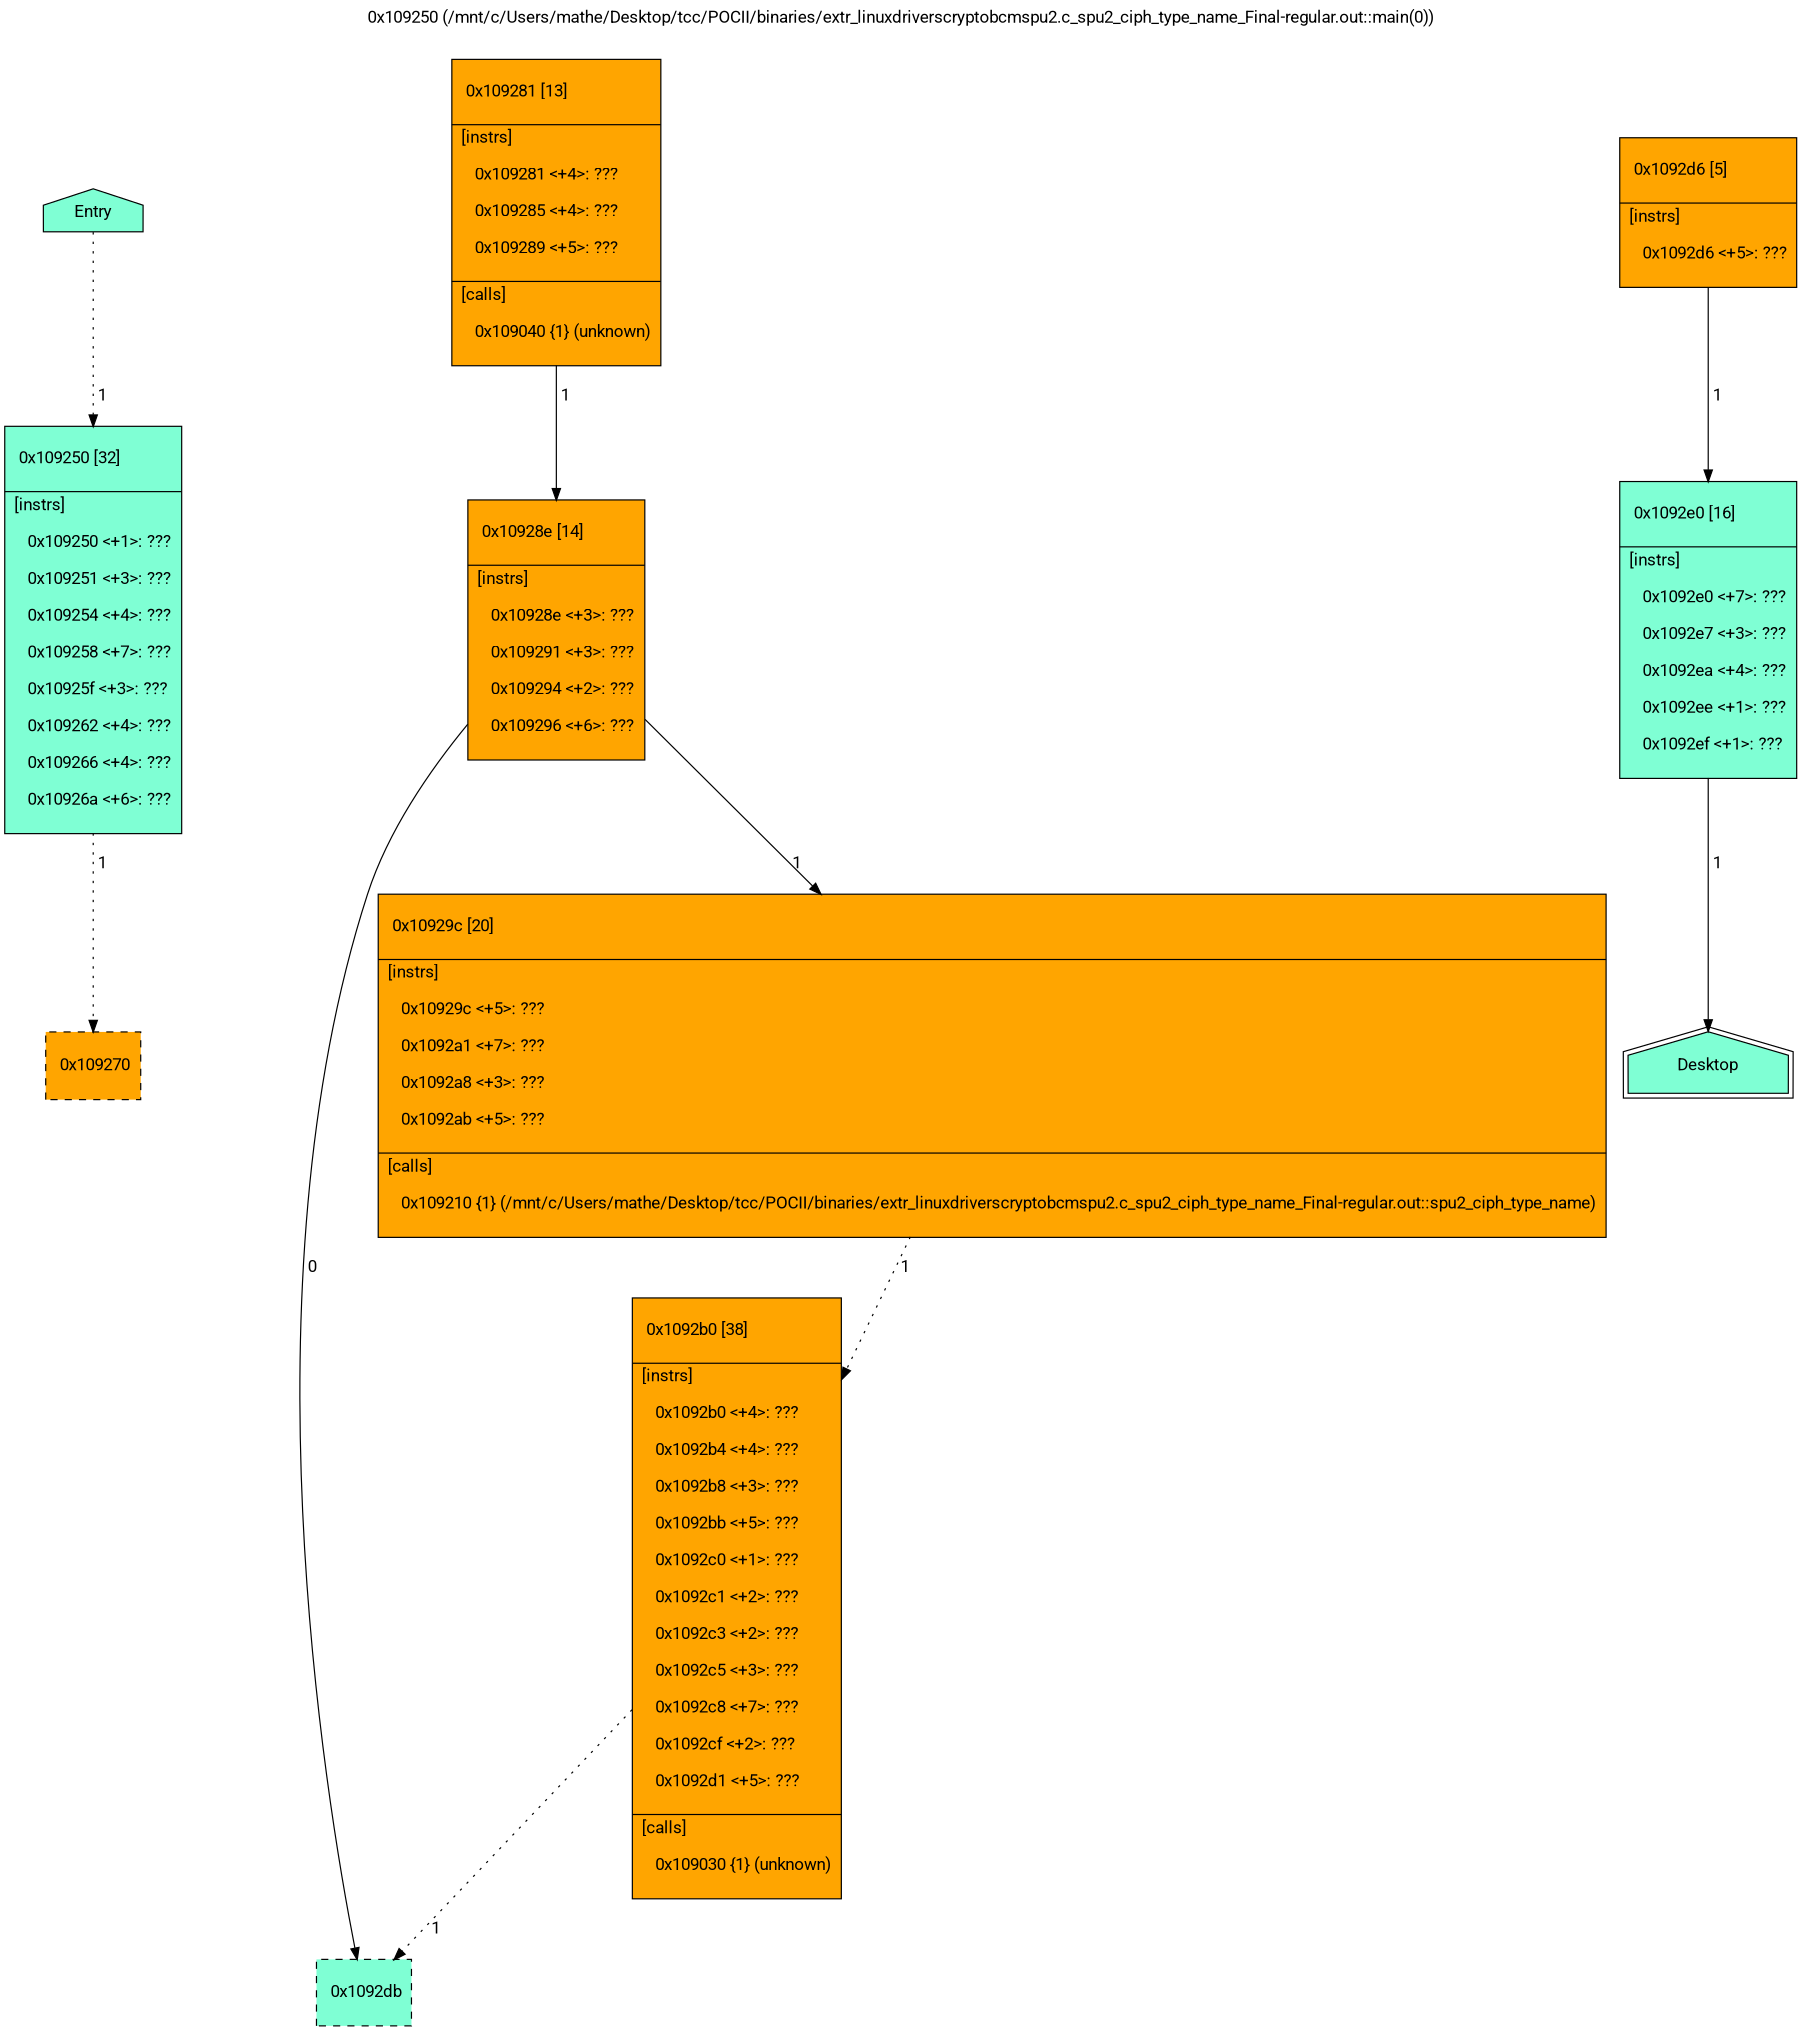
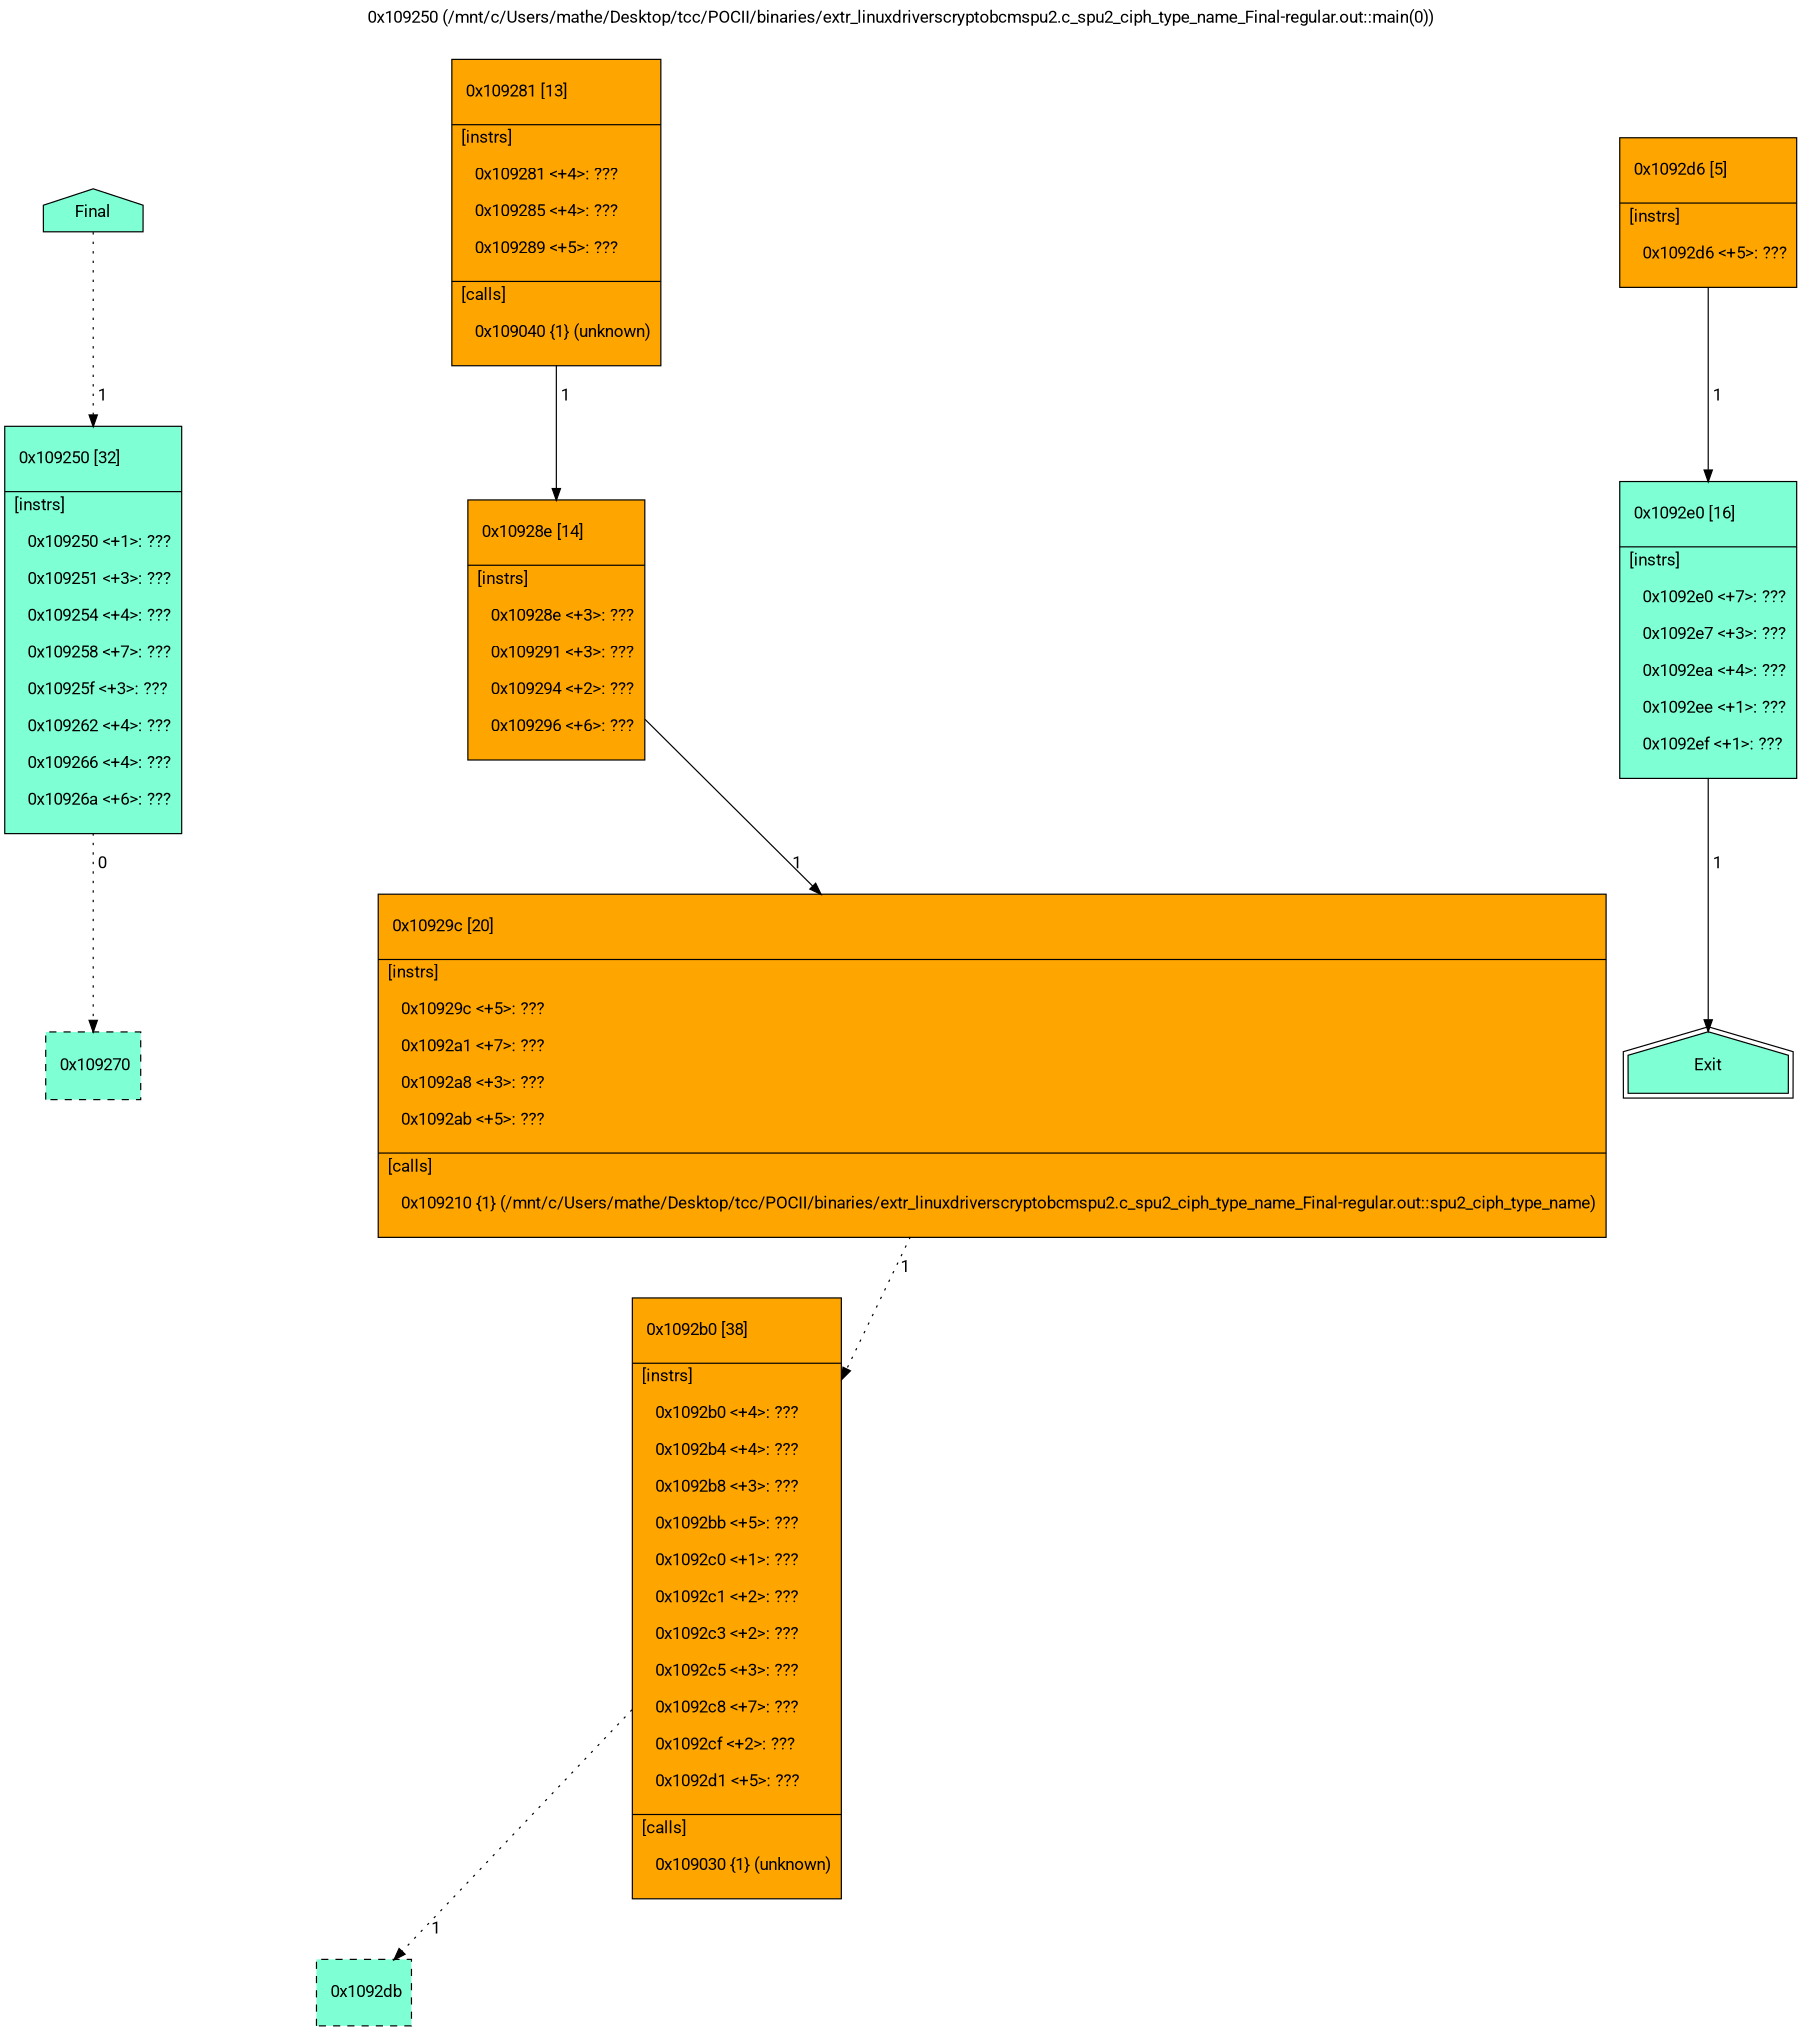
(93, 213) -> (93, 213)
(100, 864) -> (100, 864)
(93, 1066) -> (93, 1066)
(1708, 1066) -> (1708, 1066)
(302, 1321) -> none
